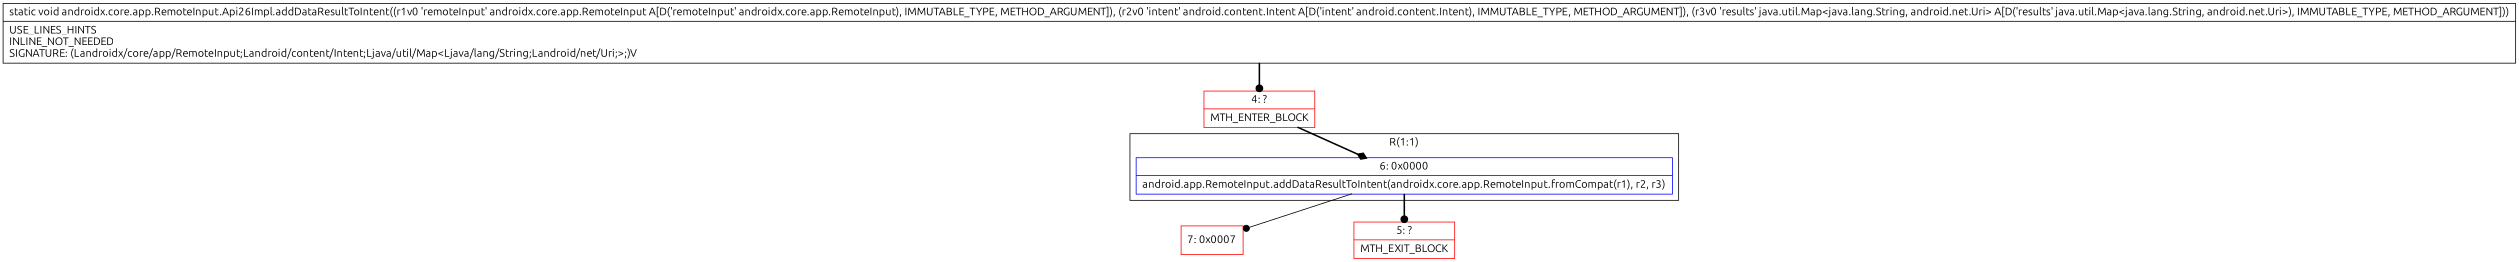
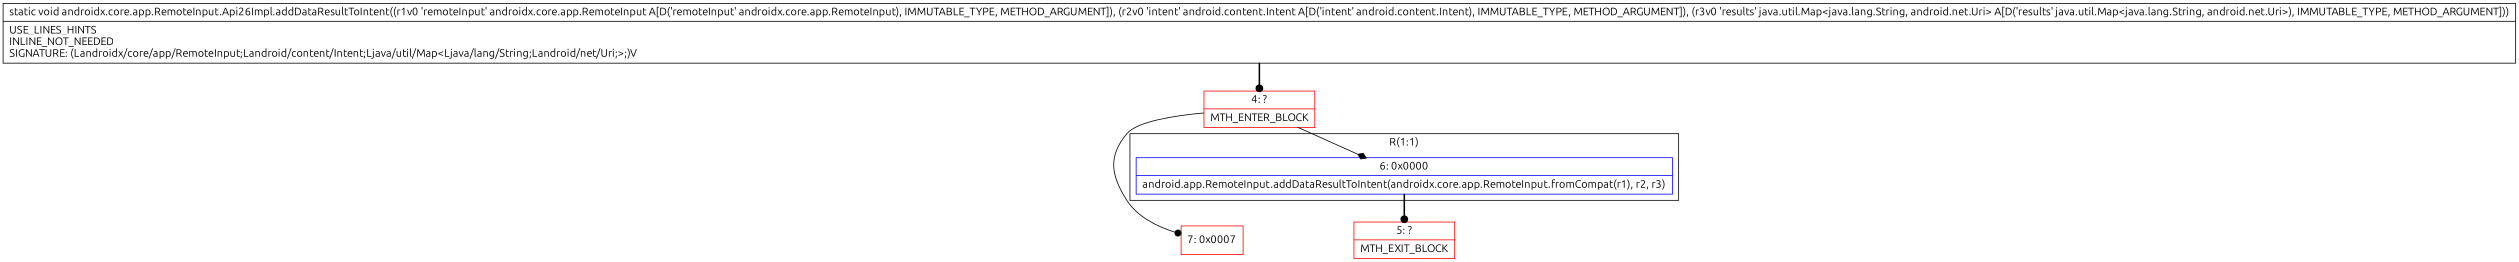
(1327, 141) -> (1327, 141)
(1301, 211) -> (1115, 156)
